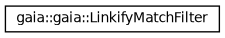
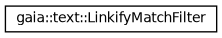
(112, 19) -> (111, 19)
